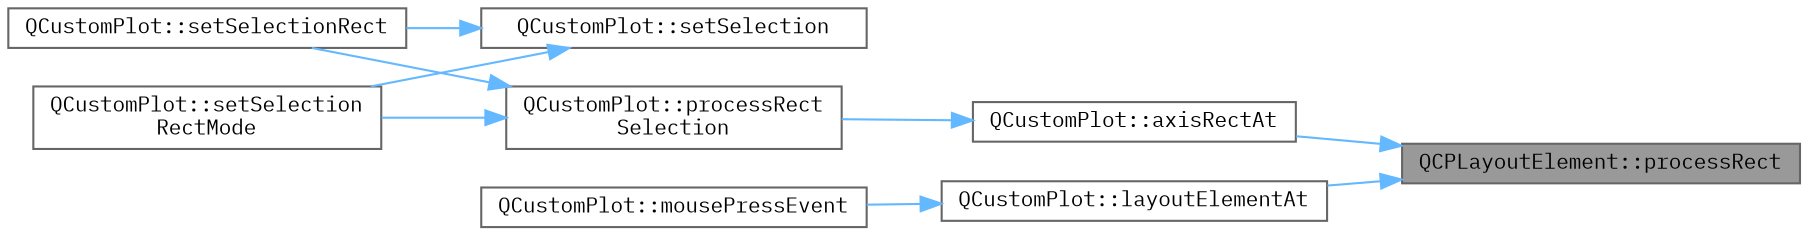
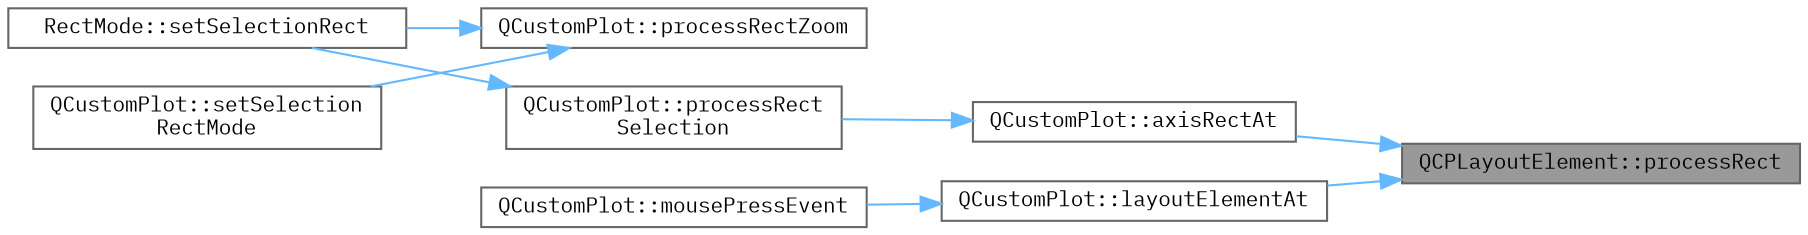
(207, 28) -> (207, 28)
(674, 28) -> (674, 28)
(433, 118) -> none
